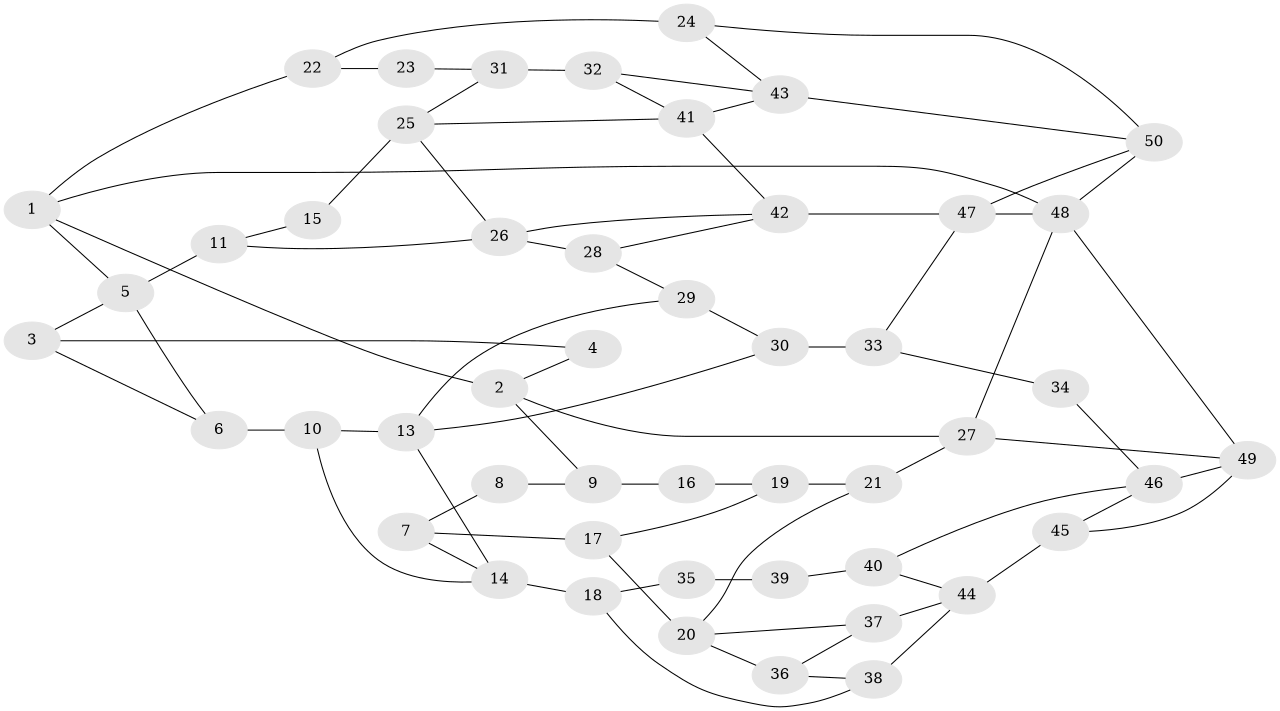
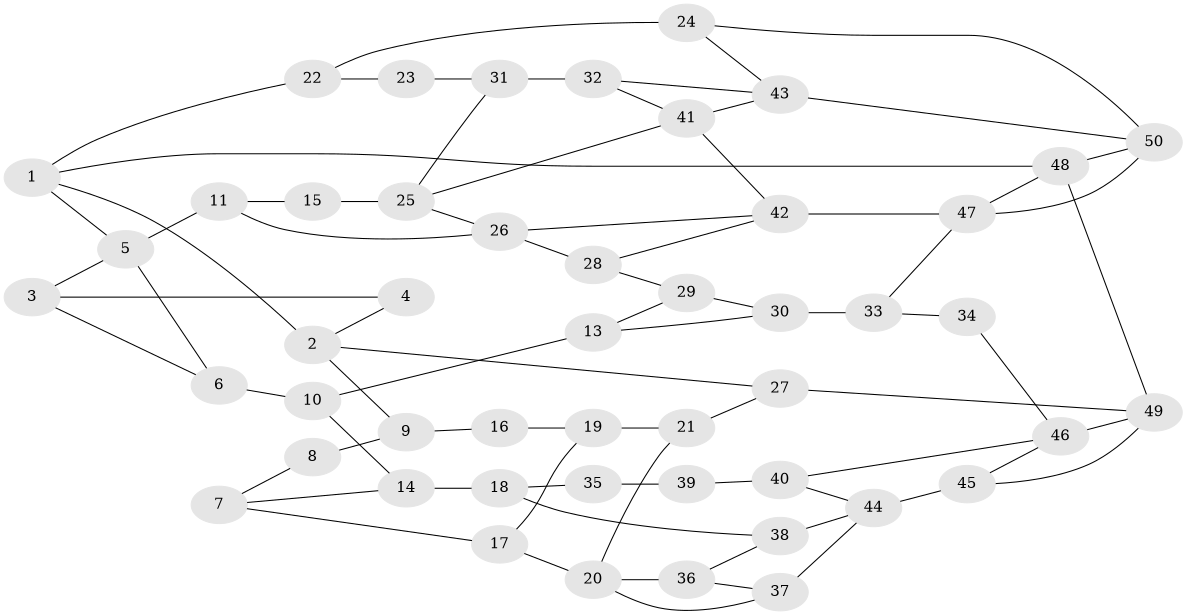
(1014, 325) -> none
(449, 500) -> none
